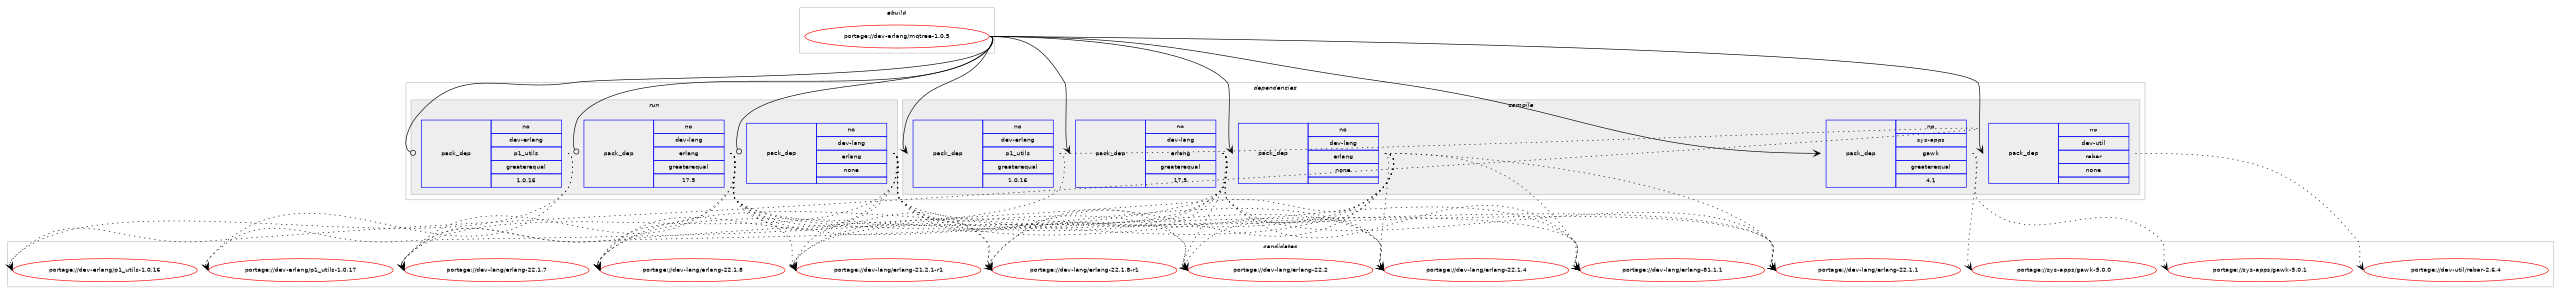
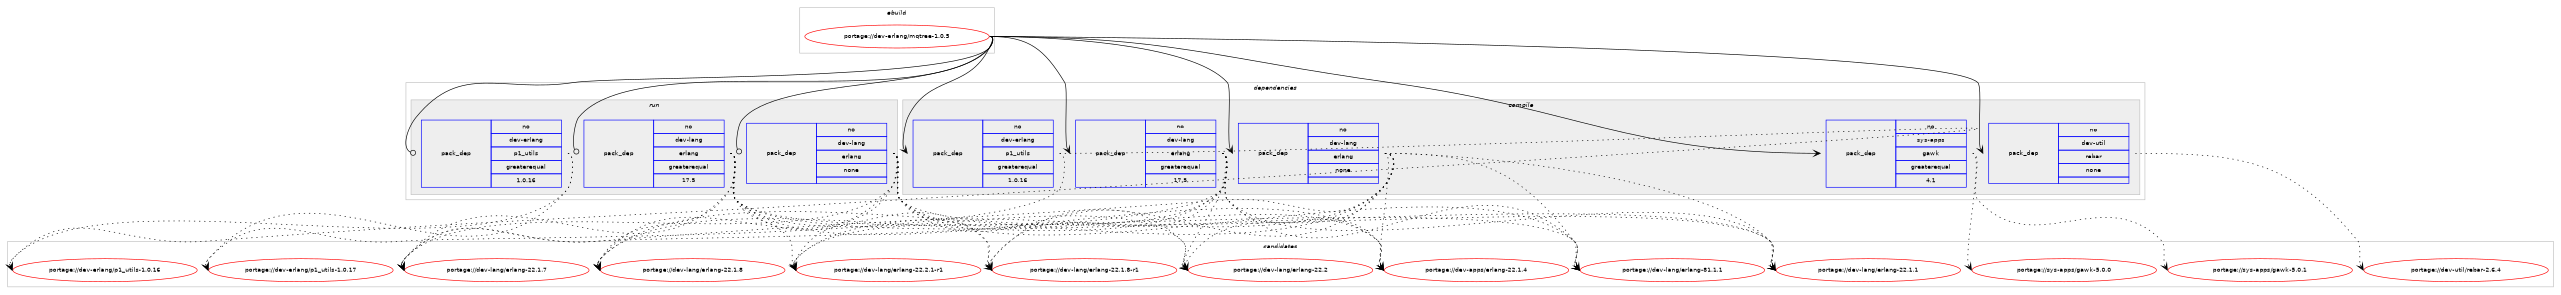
(889, 270) -> (889, 270)
(1476, 270) -> (1476, 270)
